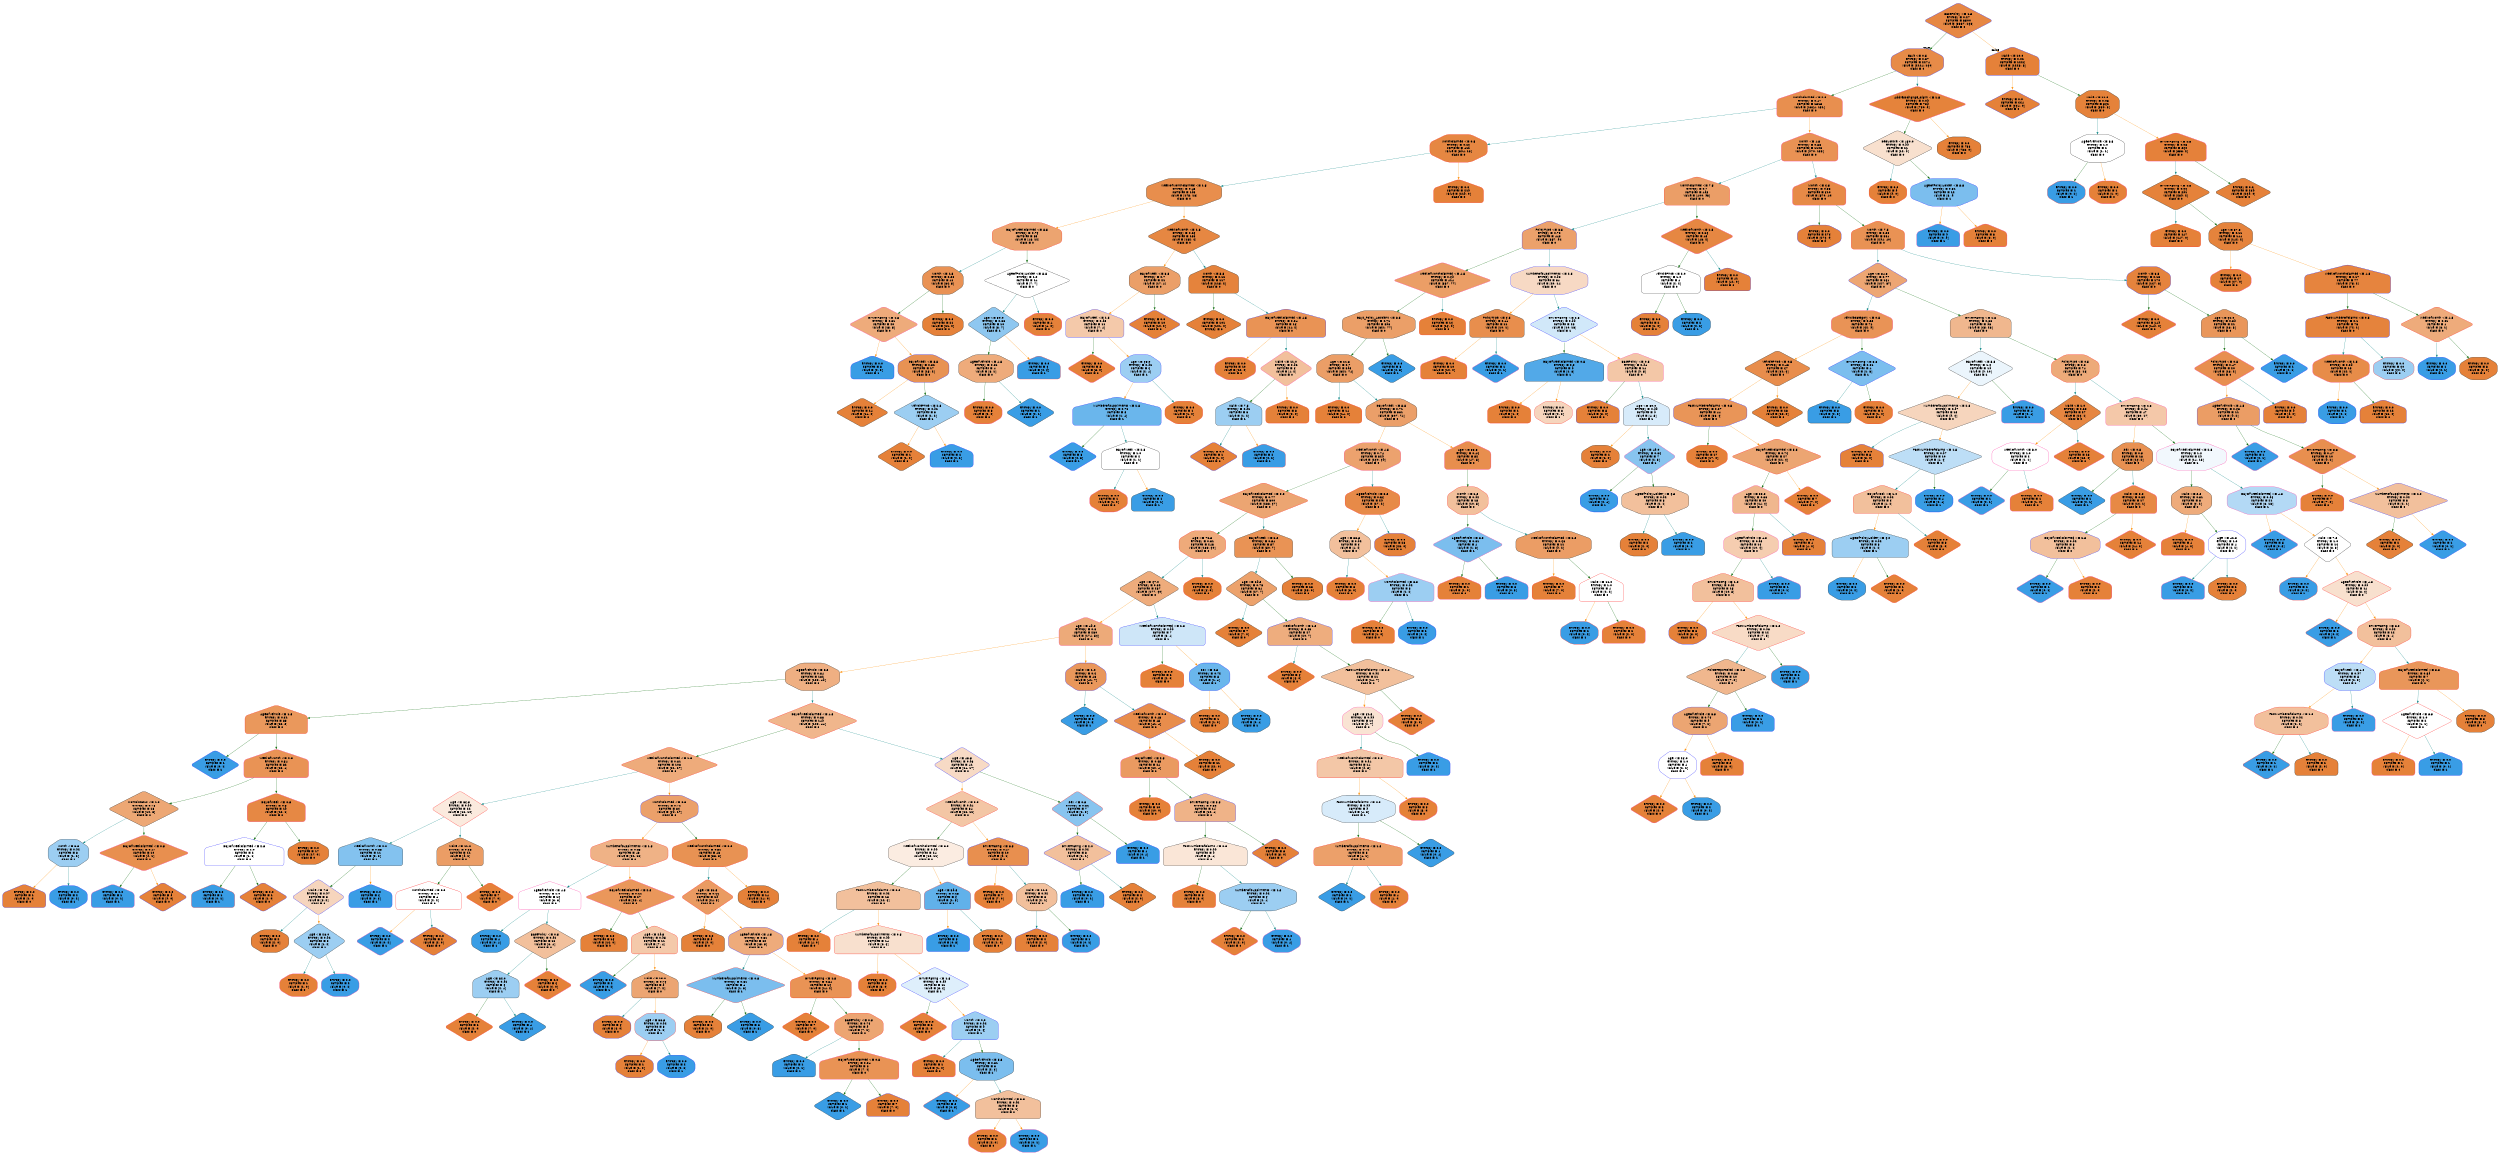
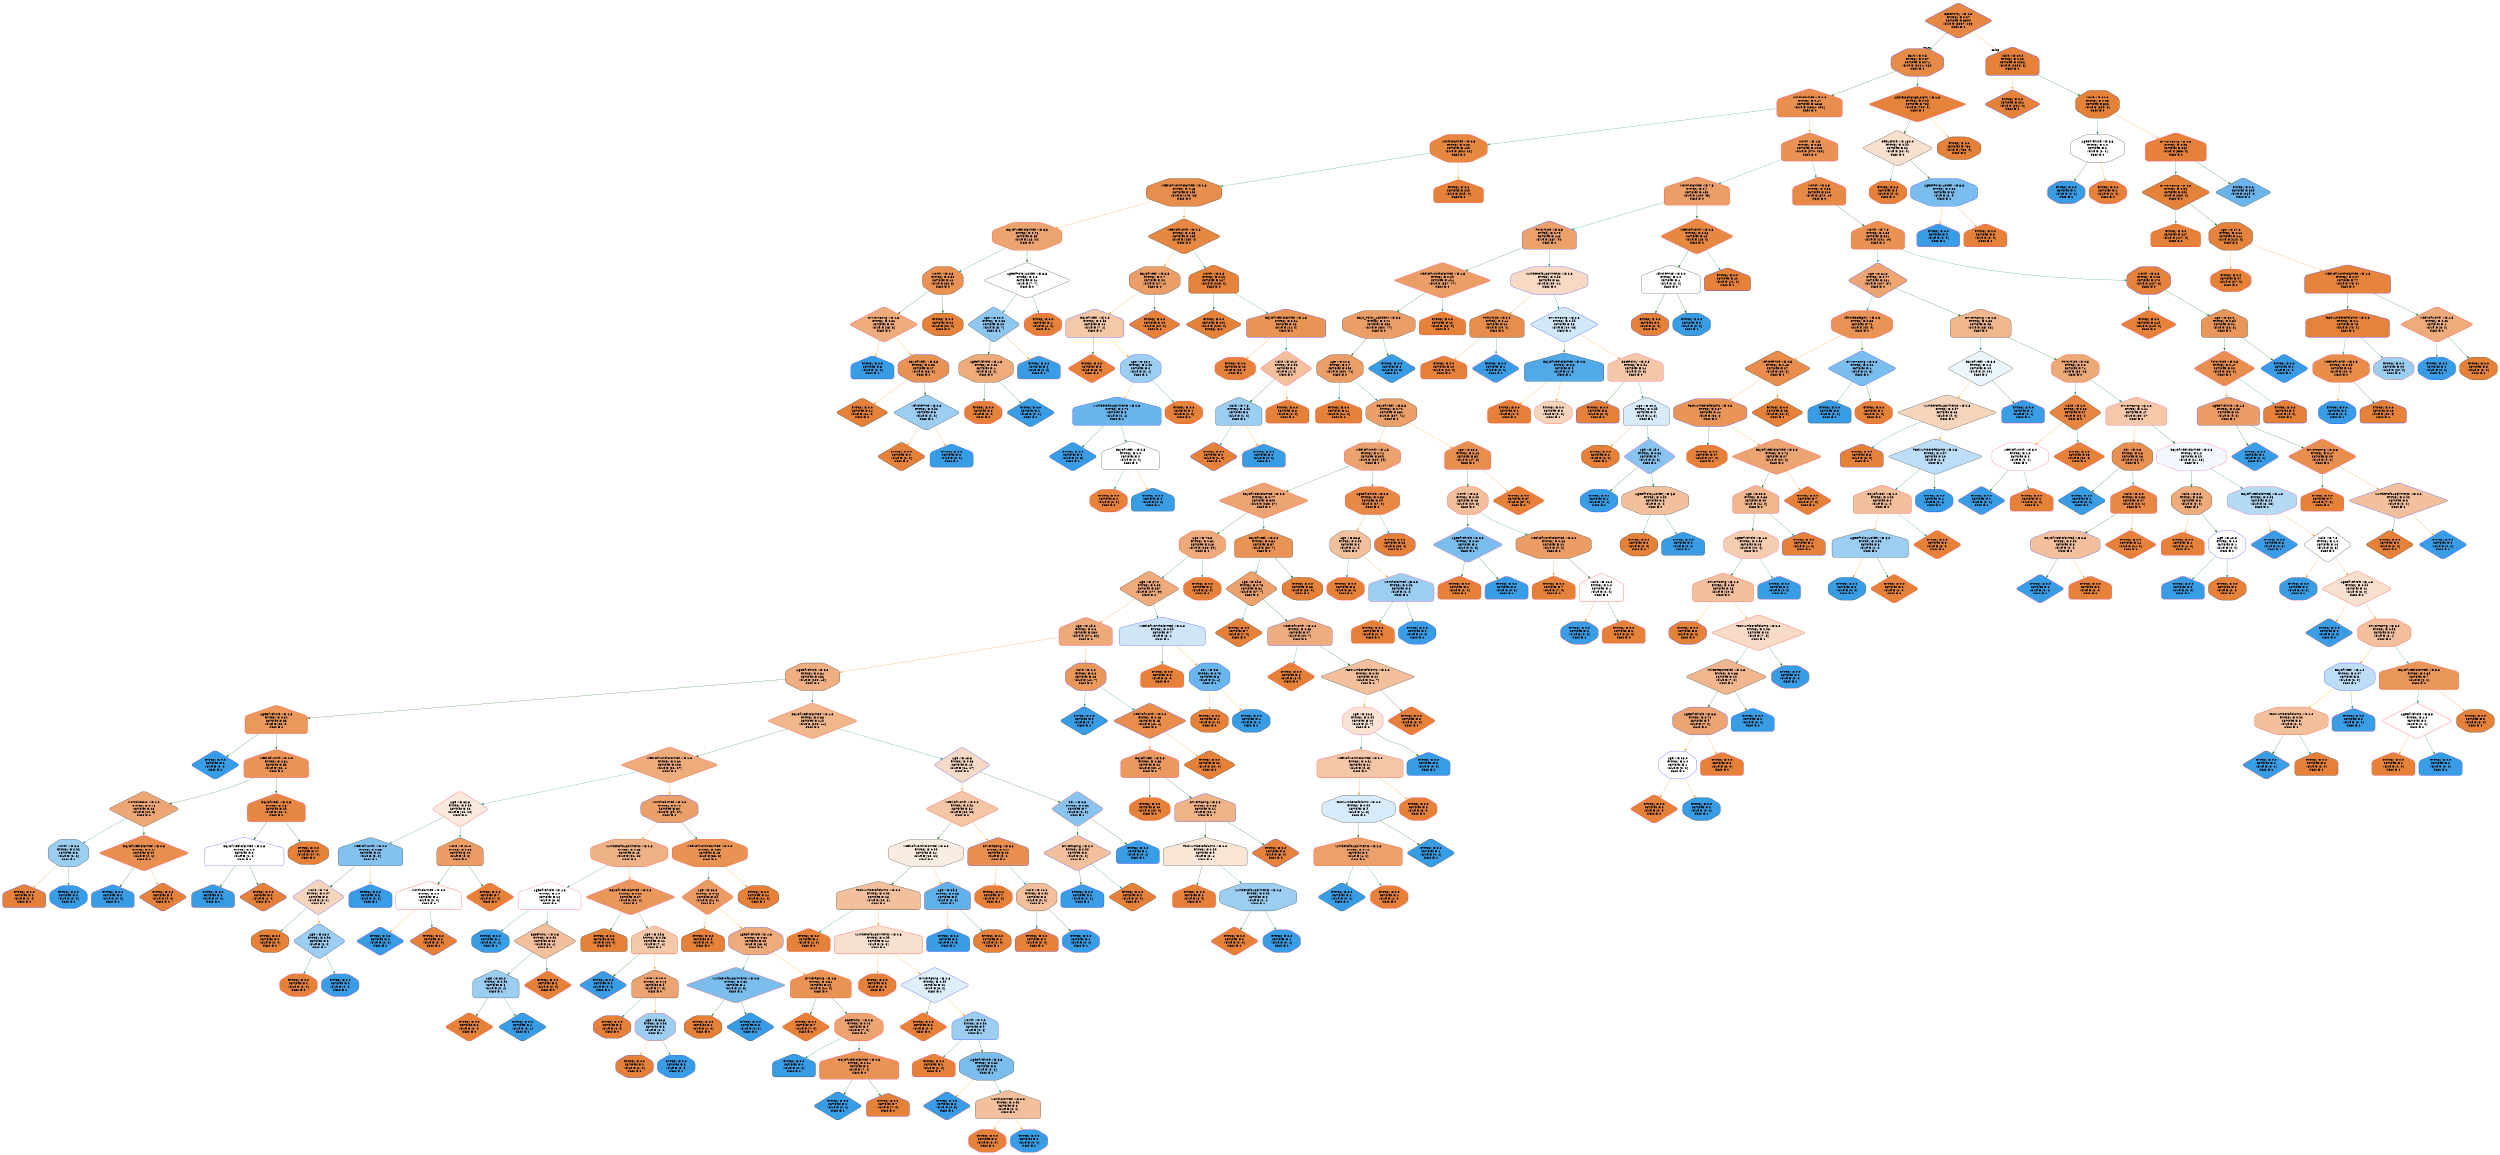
(2243, 192) -> (2243, 192)
(1819, 236) -> none
none -> (1519, 501)
